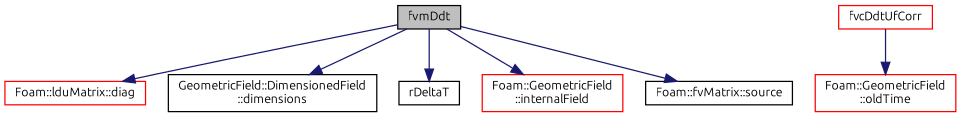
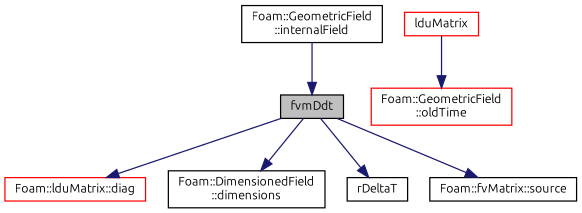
(886, 17) -> (442, 24)
(480, 48) -> (312, 62)
(273, 93) -> (247, 189)
(553, 93) -> (312, 24)
